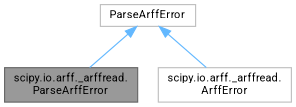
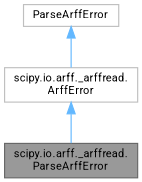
(109, 51) -> (71, 129)
